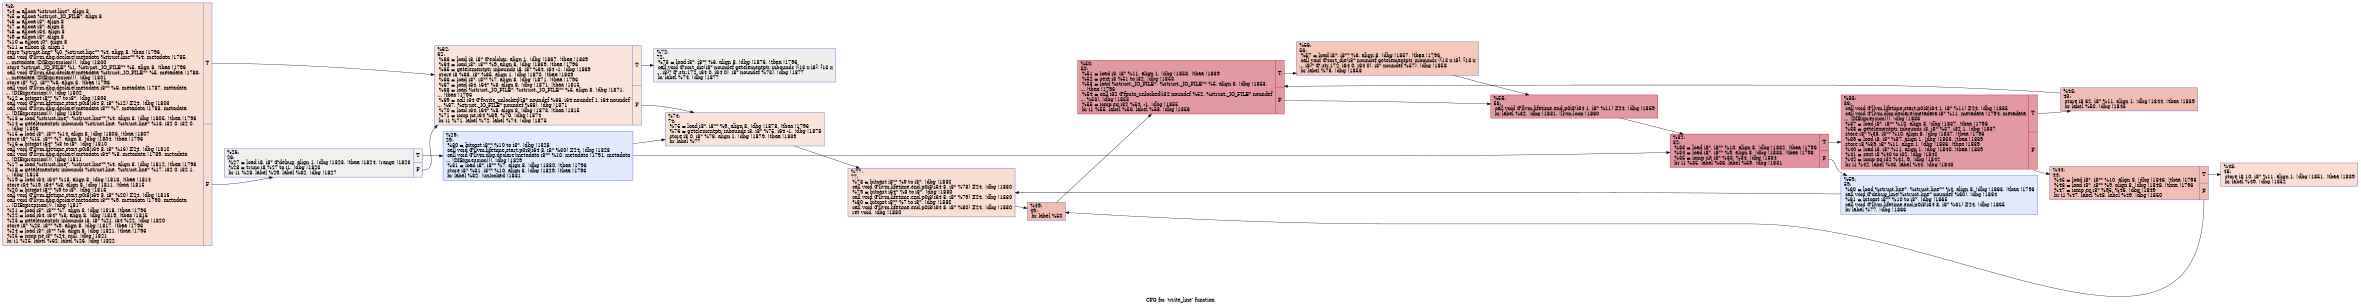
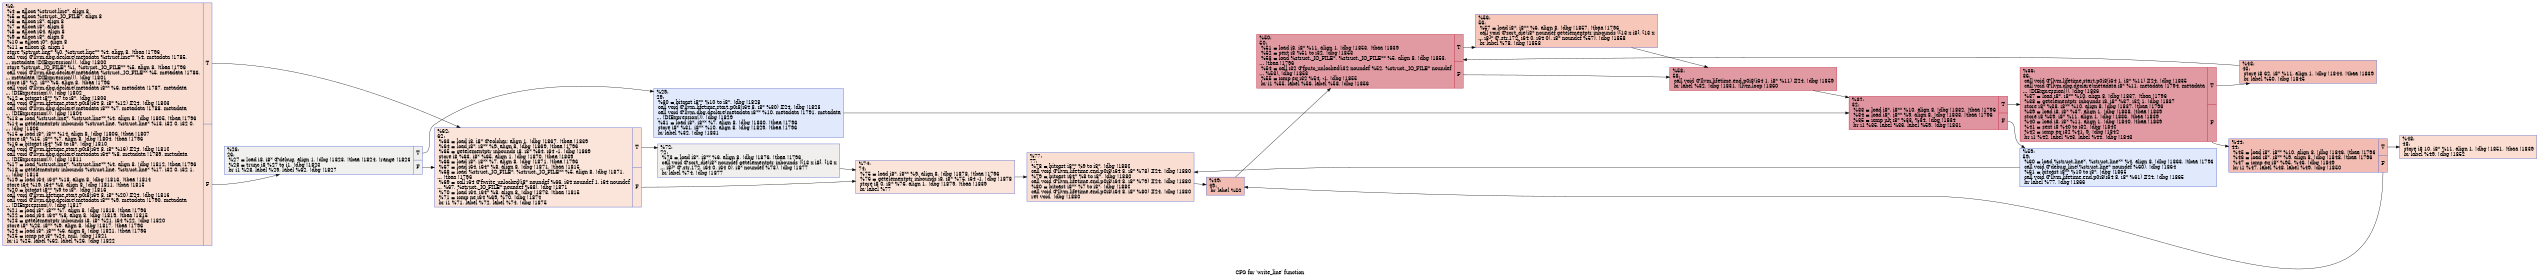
(647, 142) -> (846, 169)
(483, 176) -> (688, 133)
